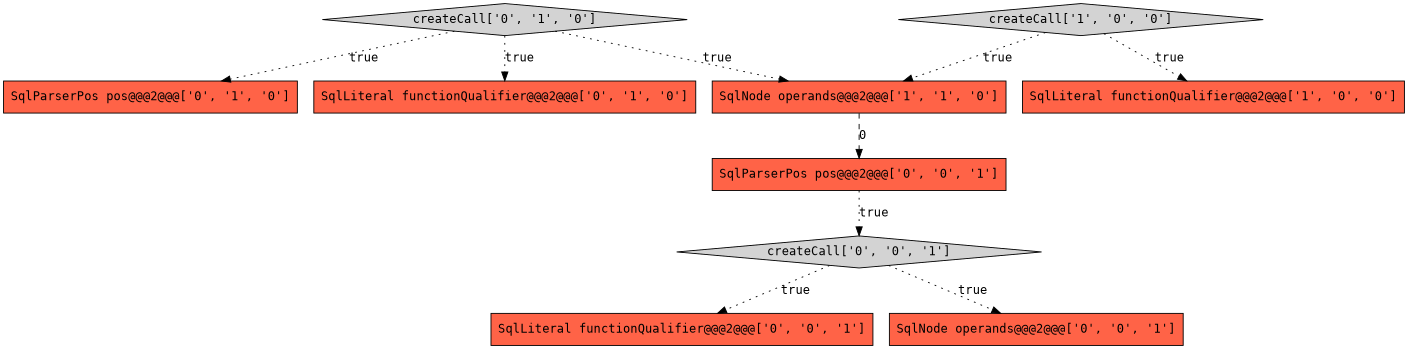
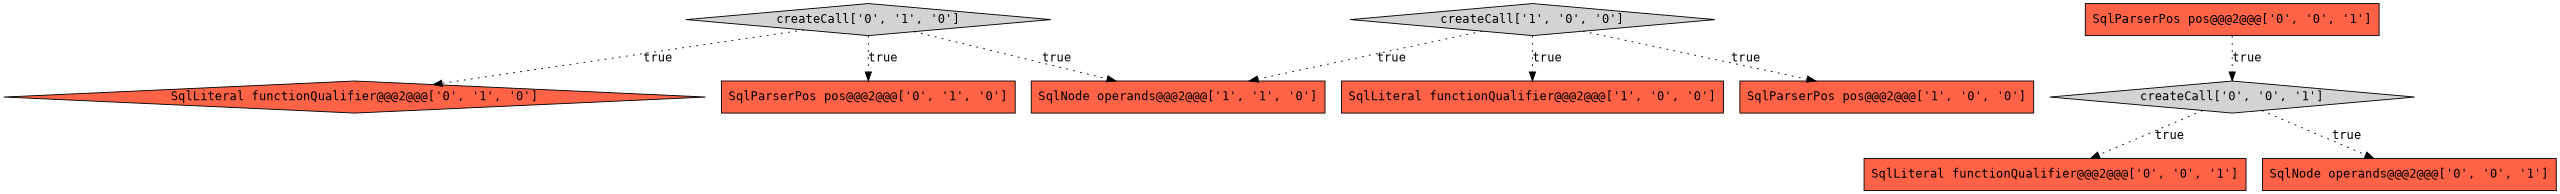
(505, 97) -> (355, 97)
none -> (1887, 97)
(859, 131) -> none
